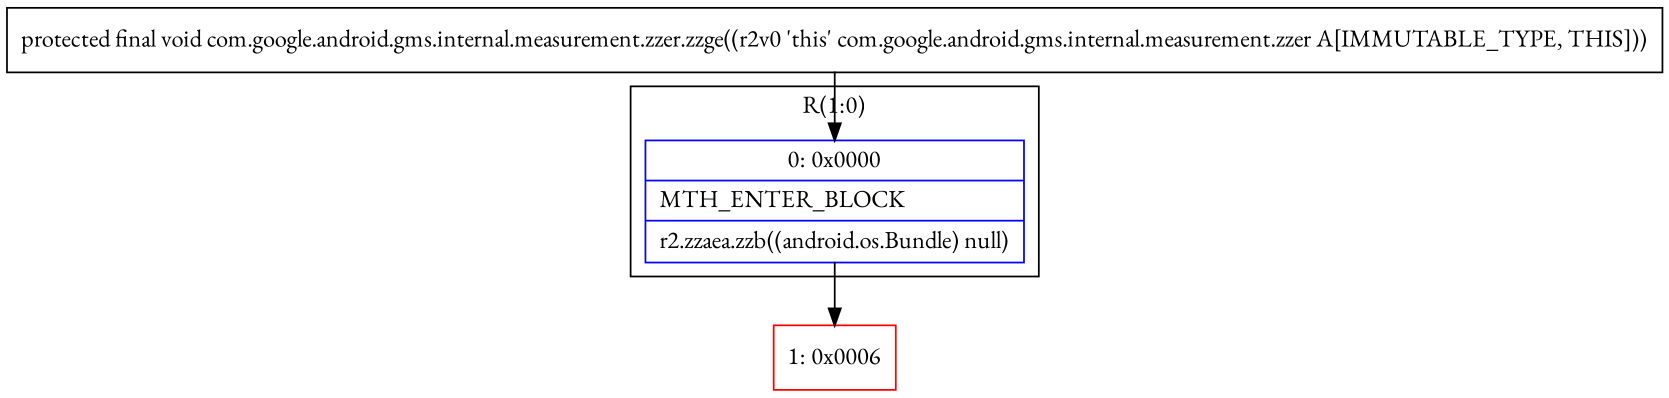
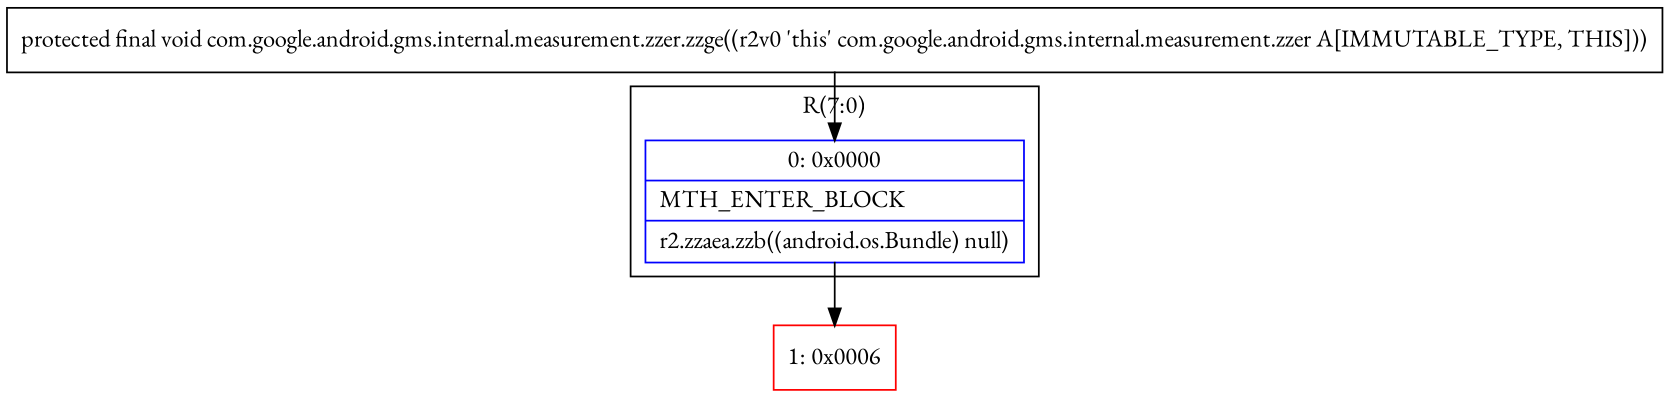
(835, 106) -> (835, 106)
